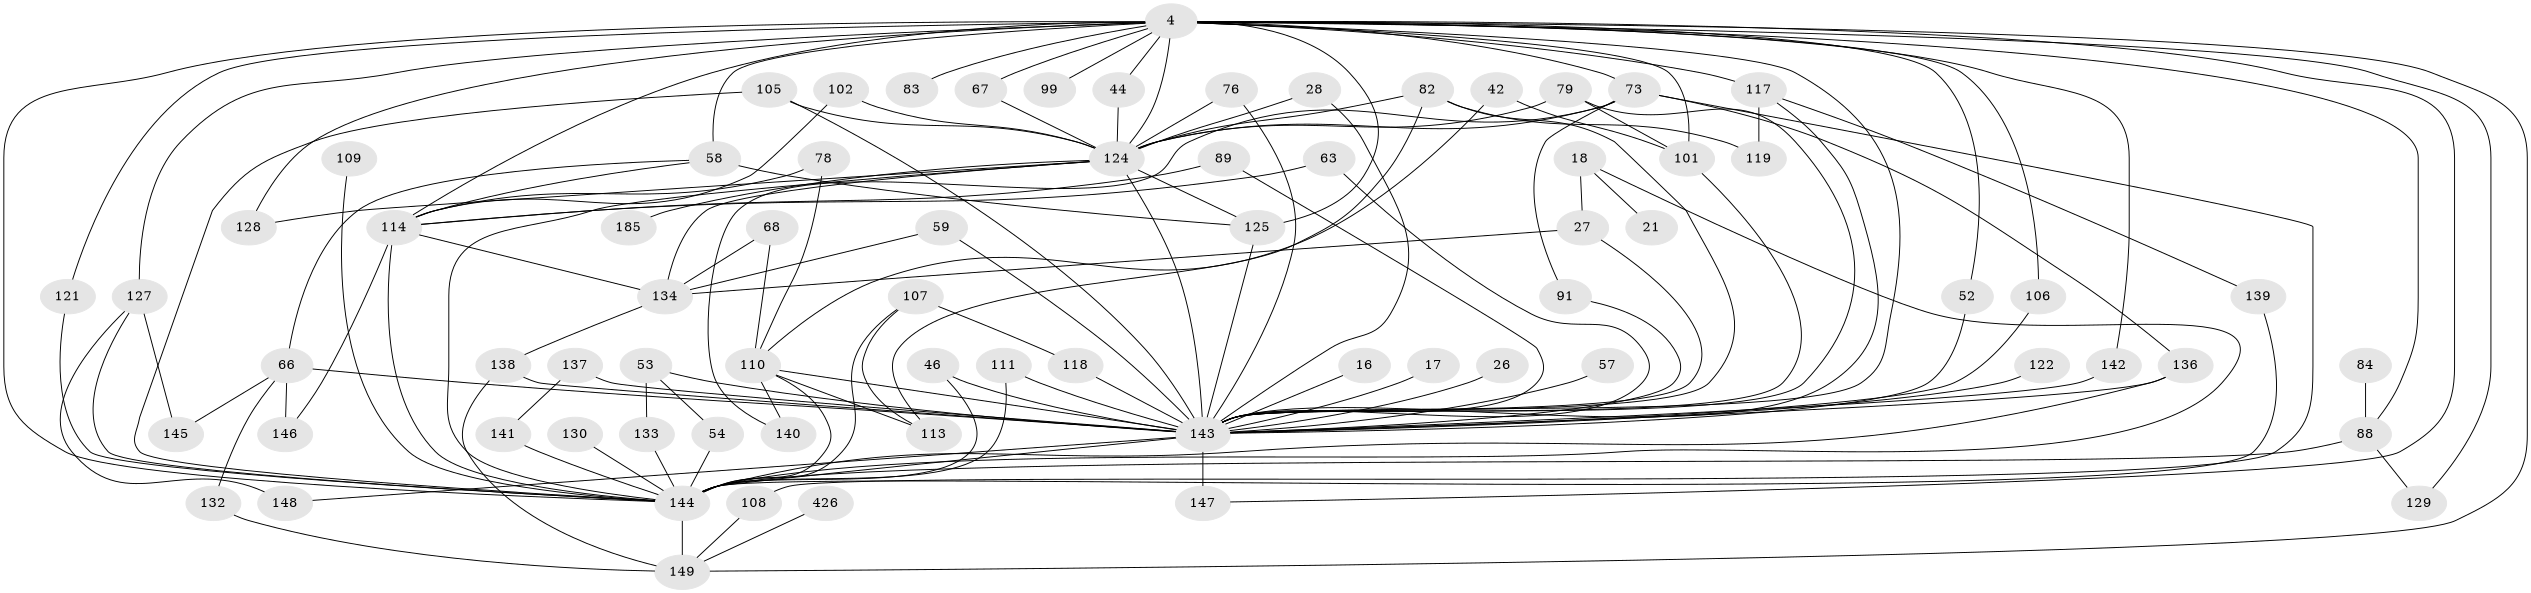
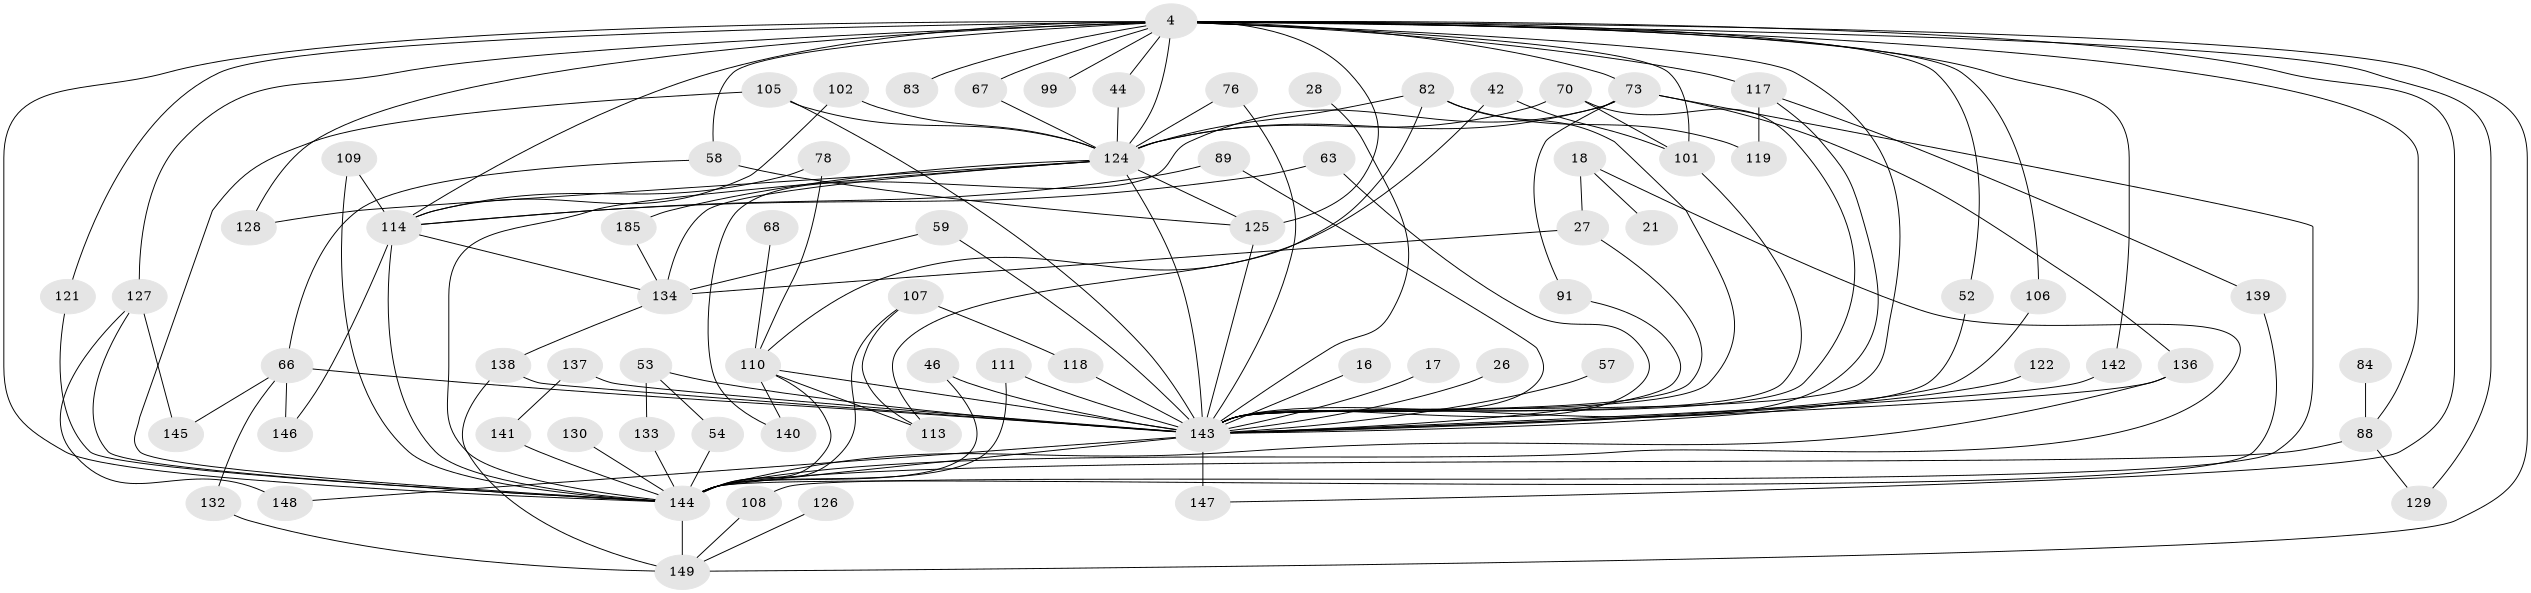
(1566, 90) -> (1566, 90)
(1223, 121) -> none
(552, 184) -> (372, 193)
(723, 260) -> (647, 262)
(826, 503) -> (826, 503)
